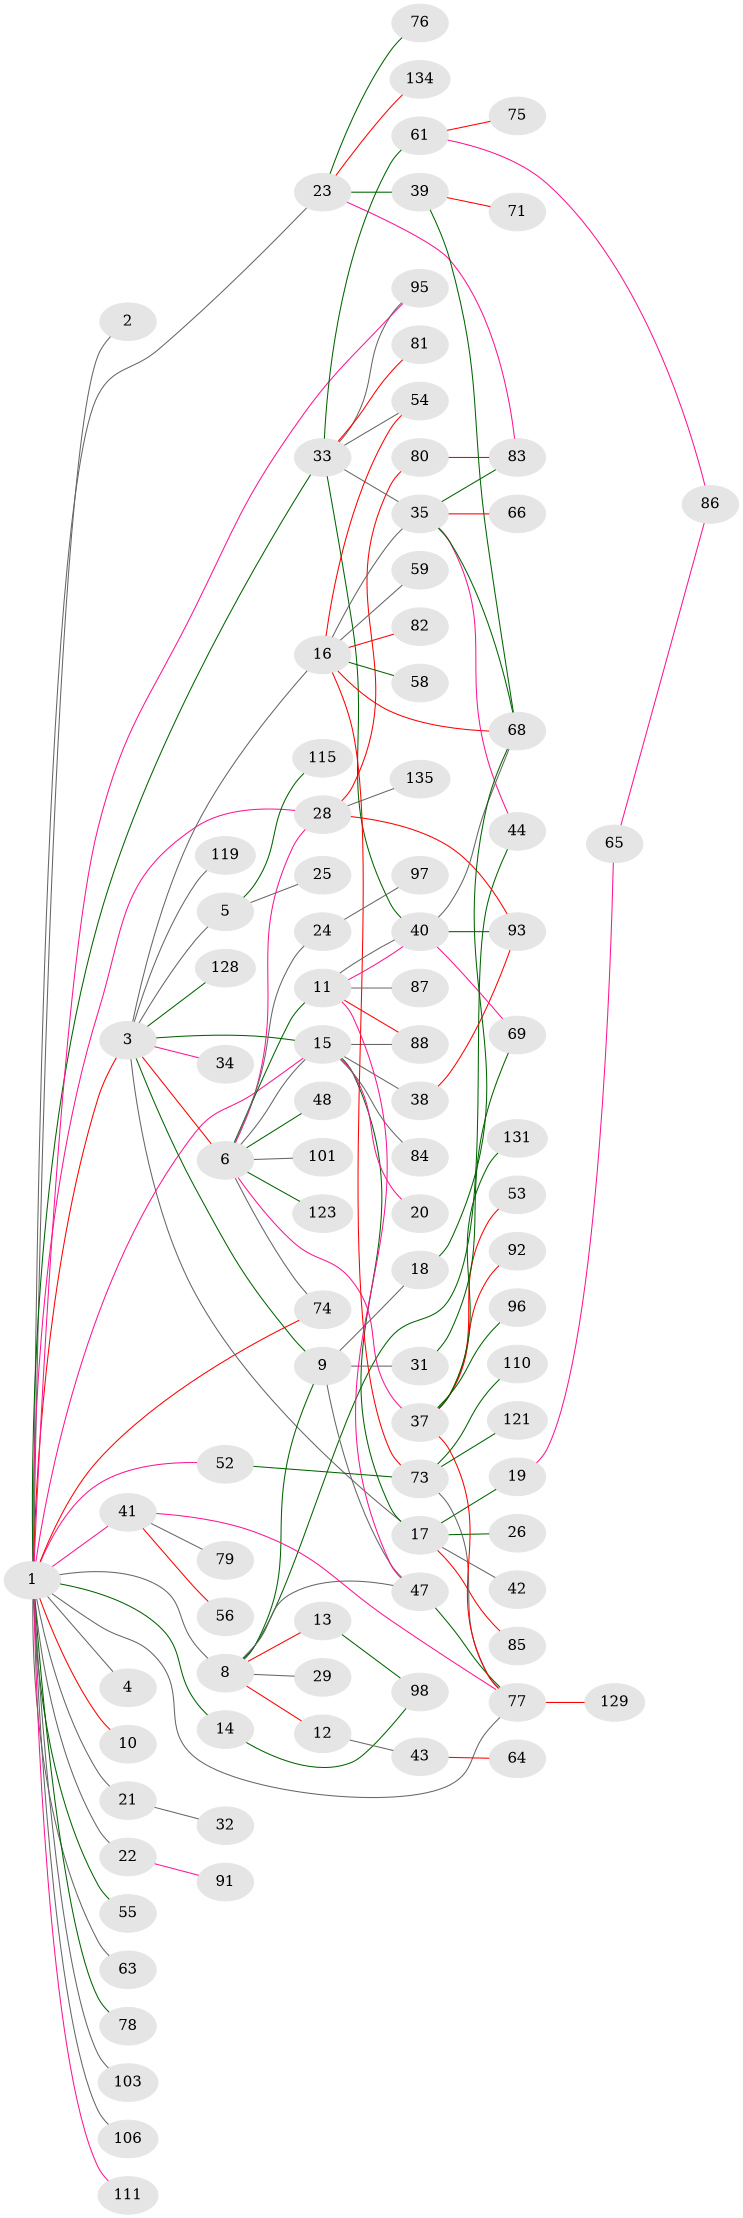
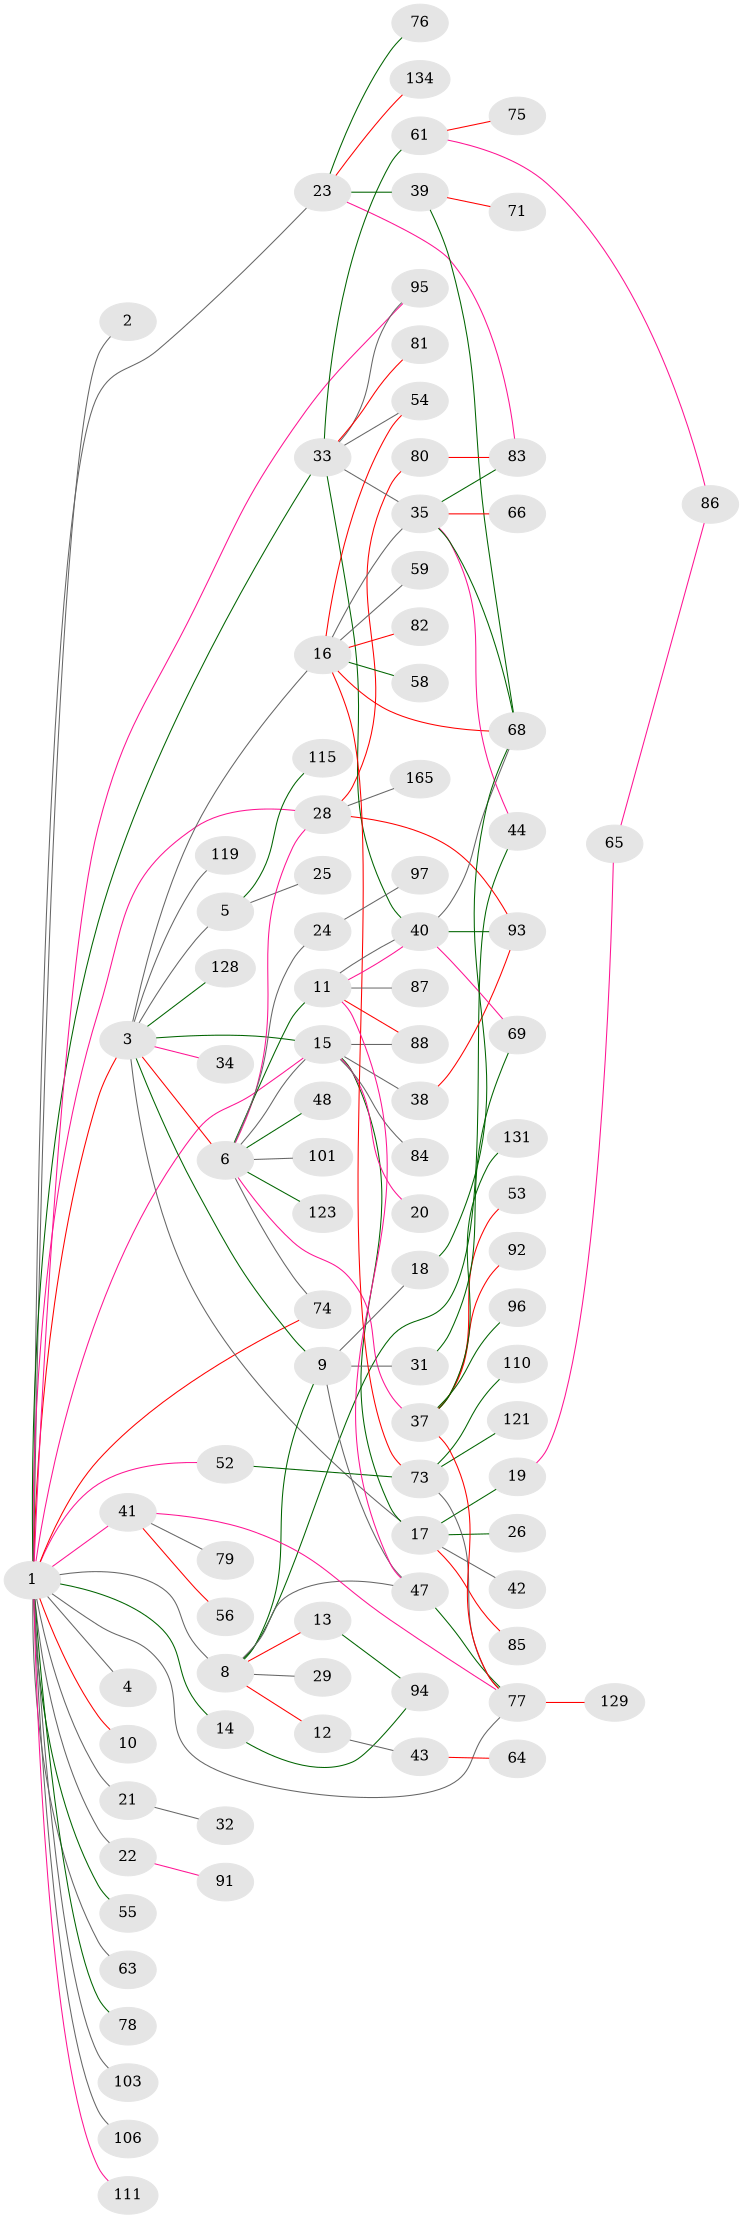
(420, 779) -> (420, 779)
(420, 1692) -> (420, 1692)
